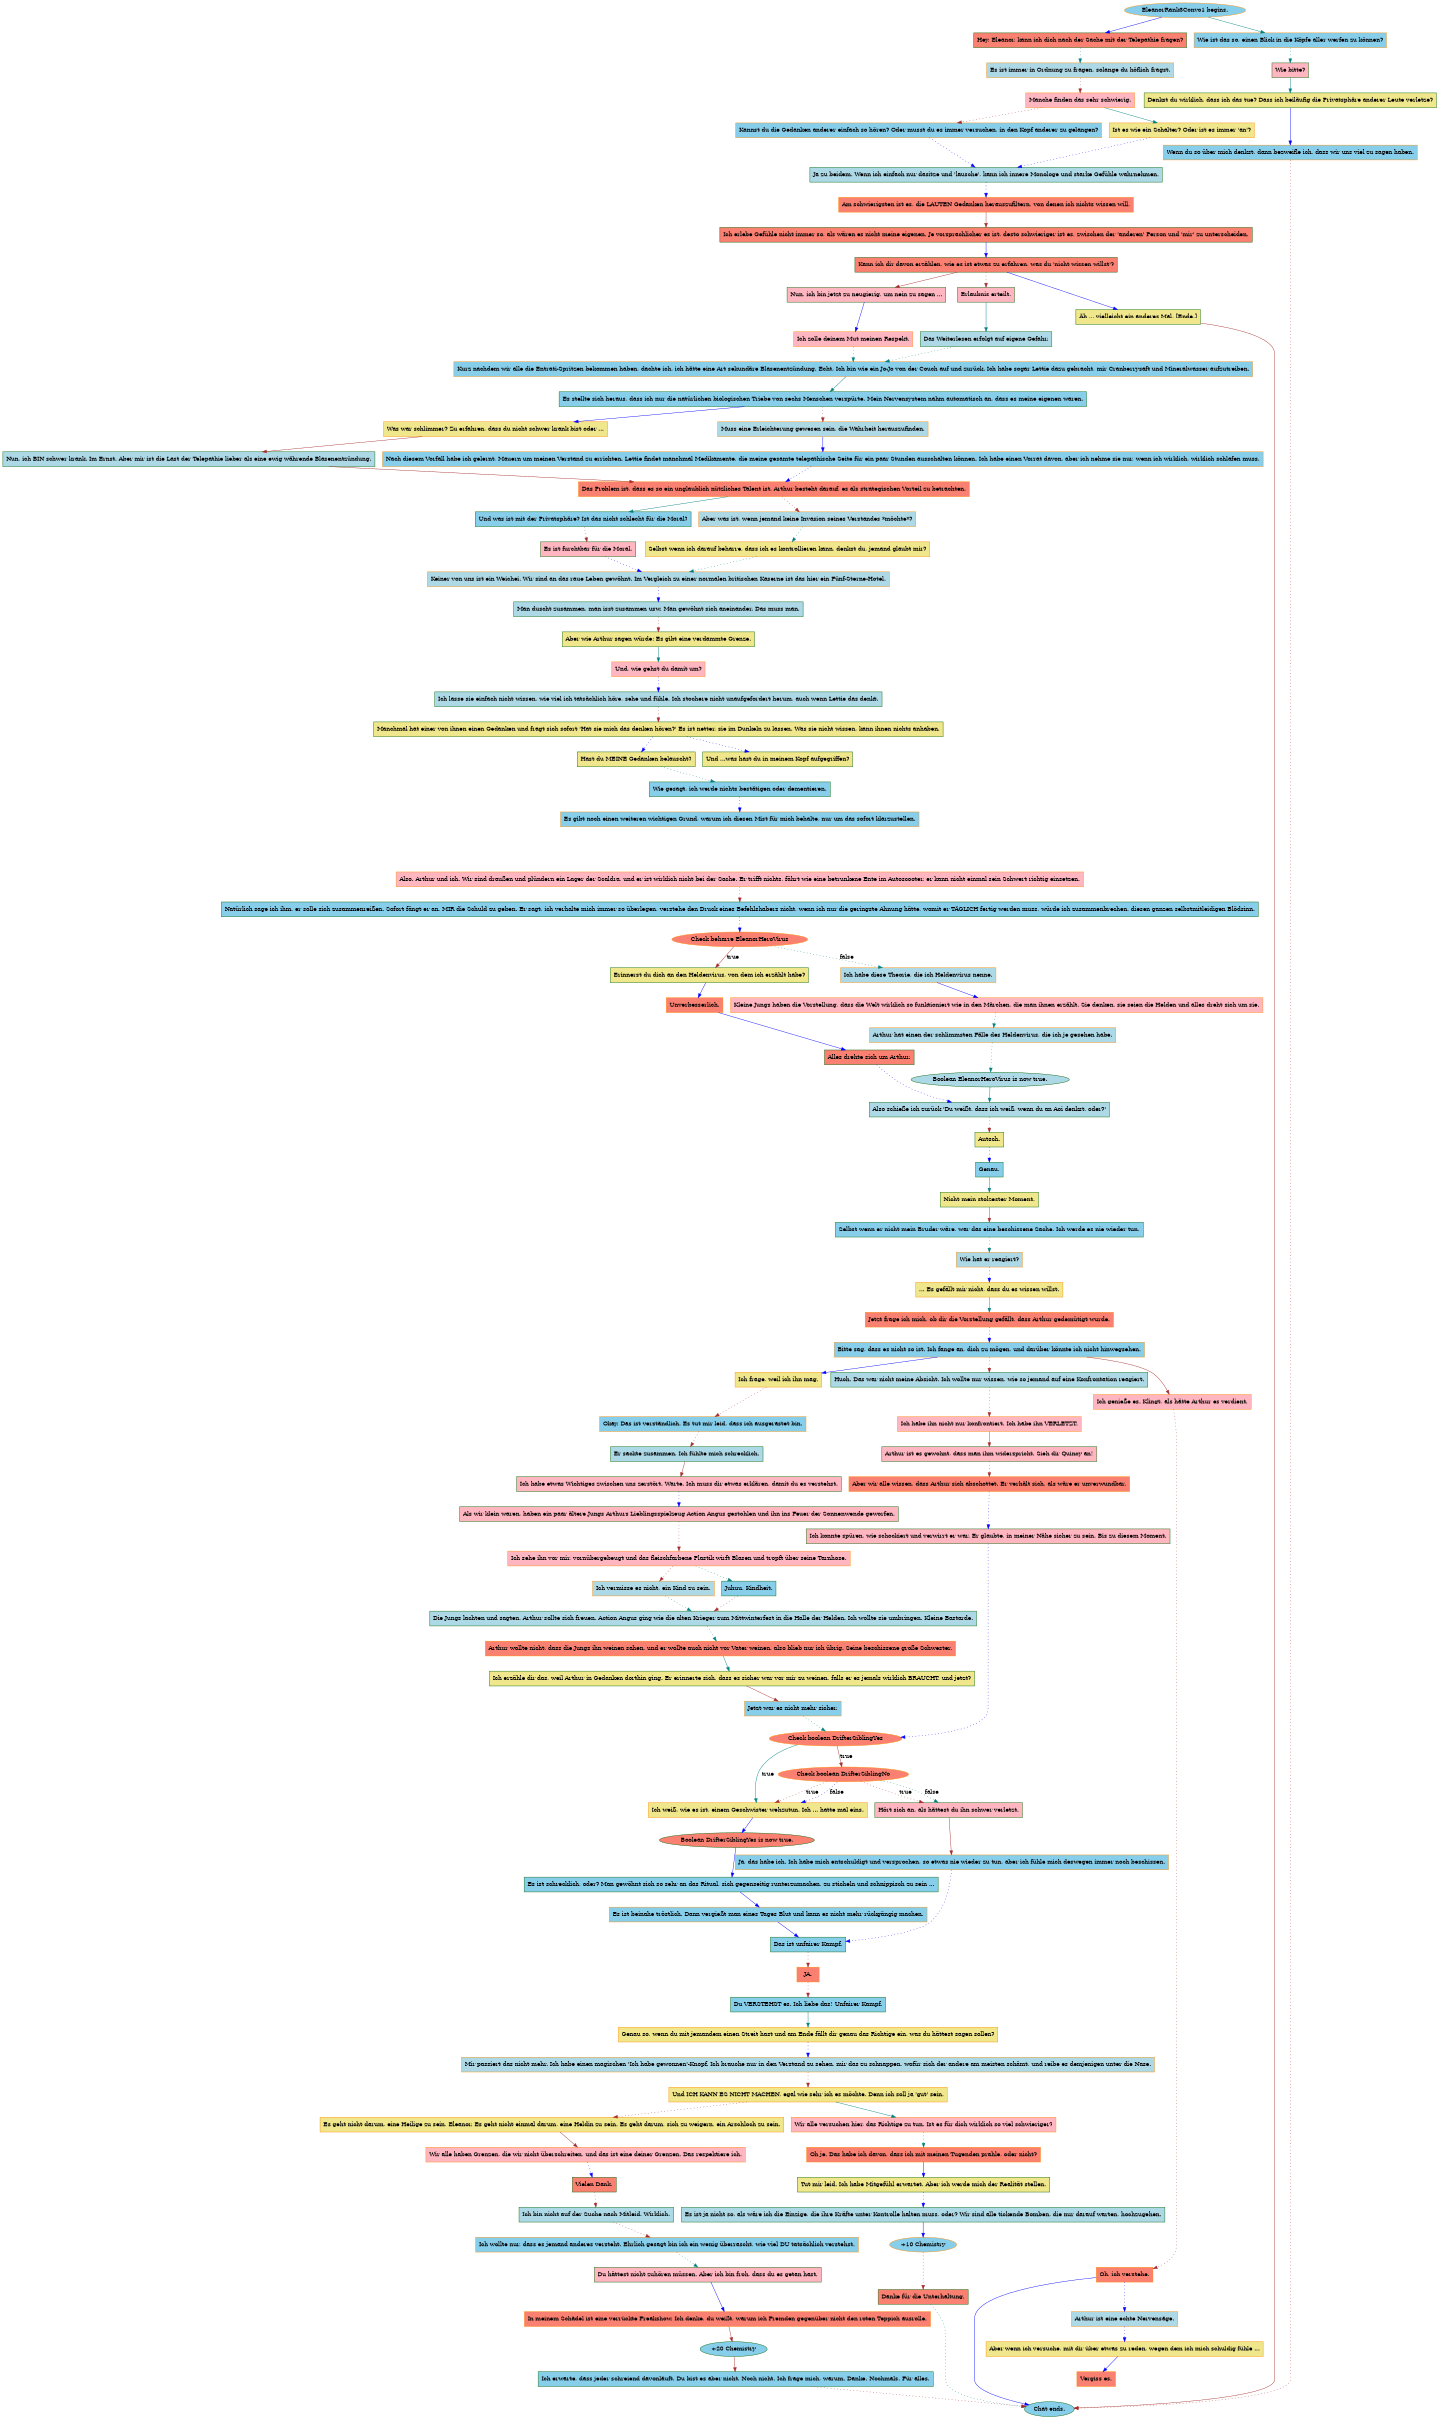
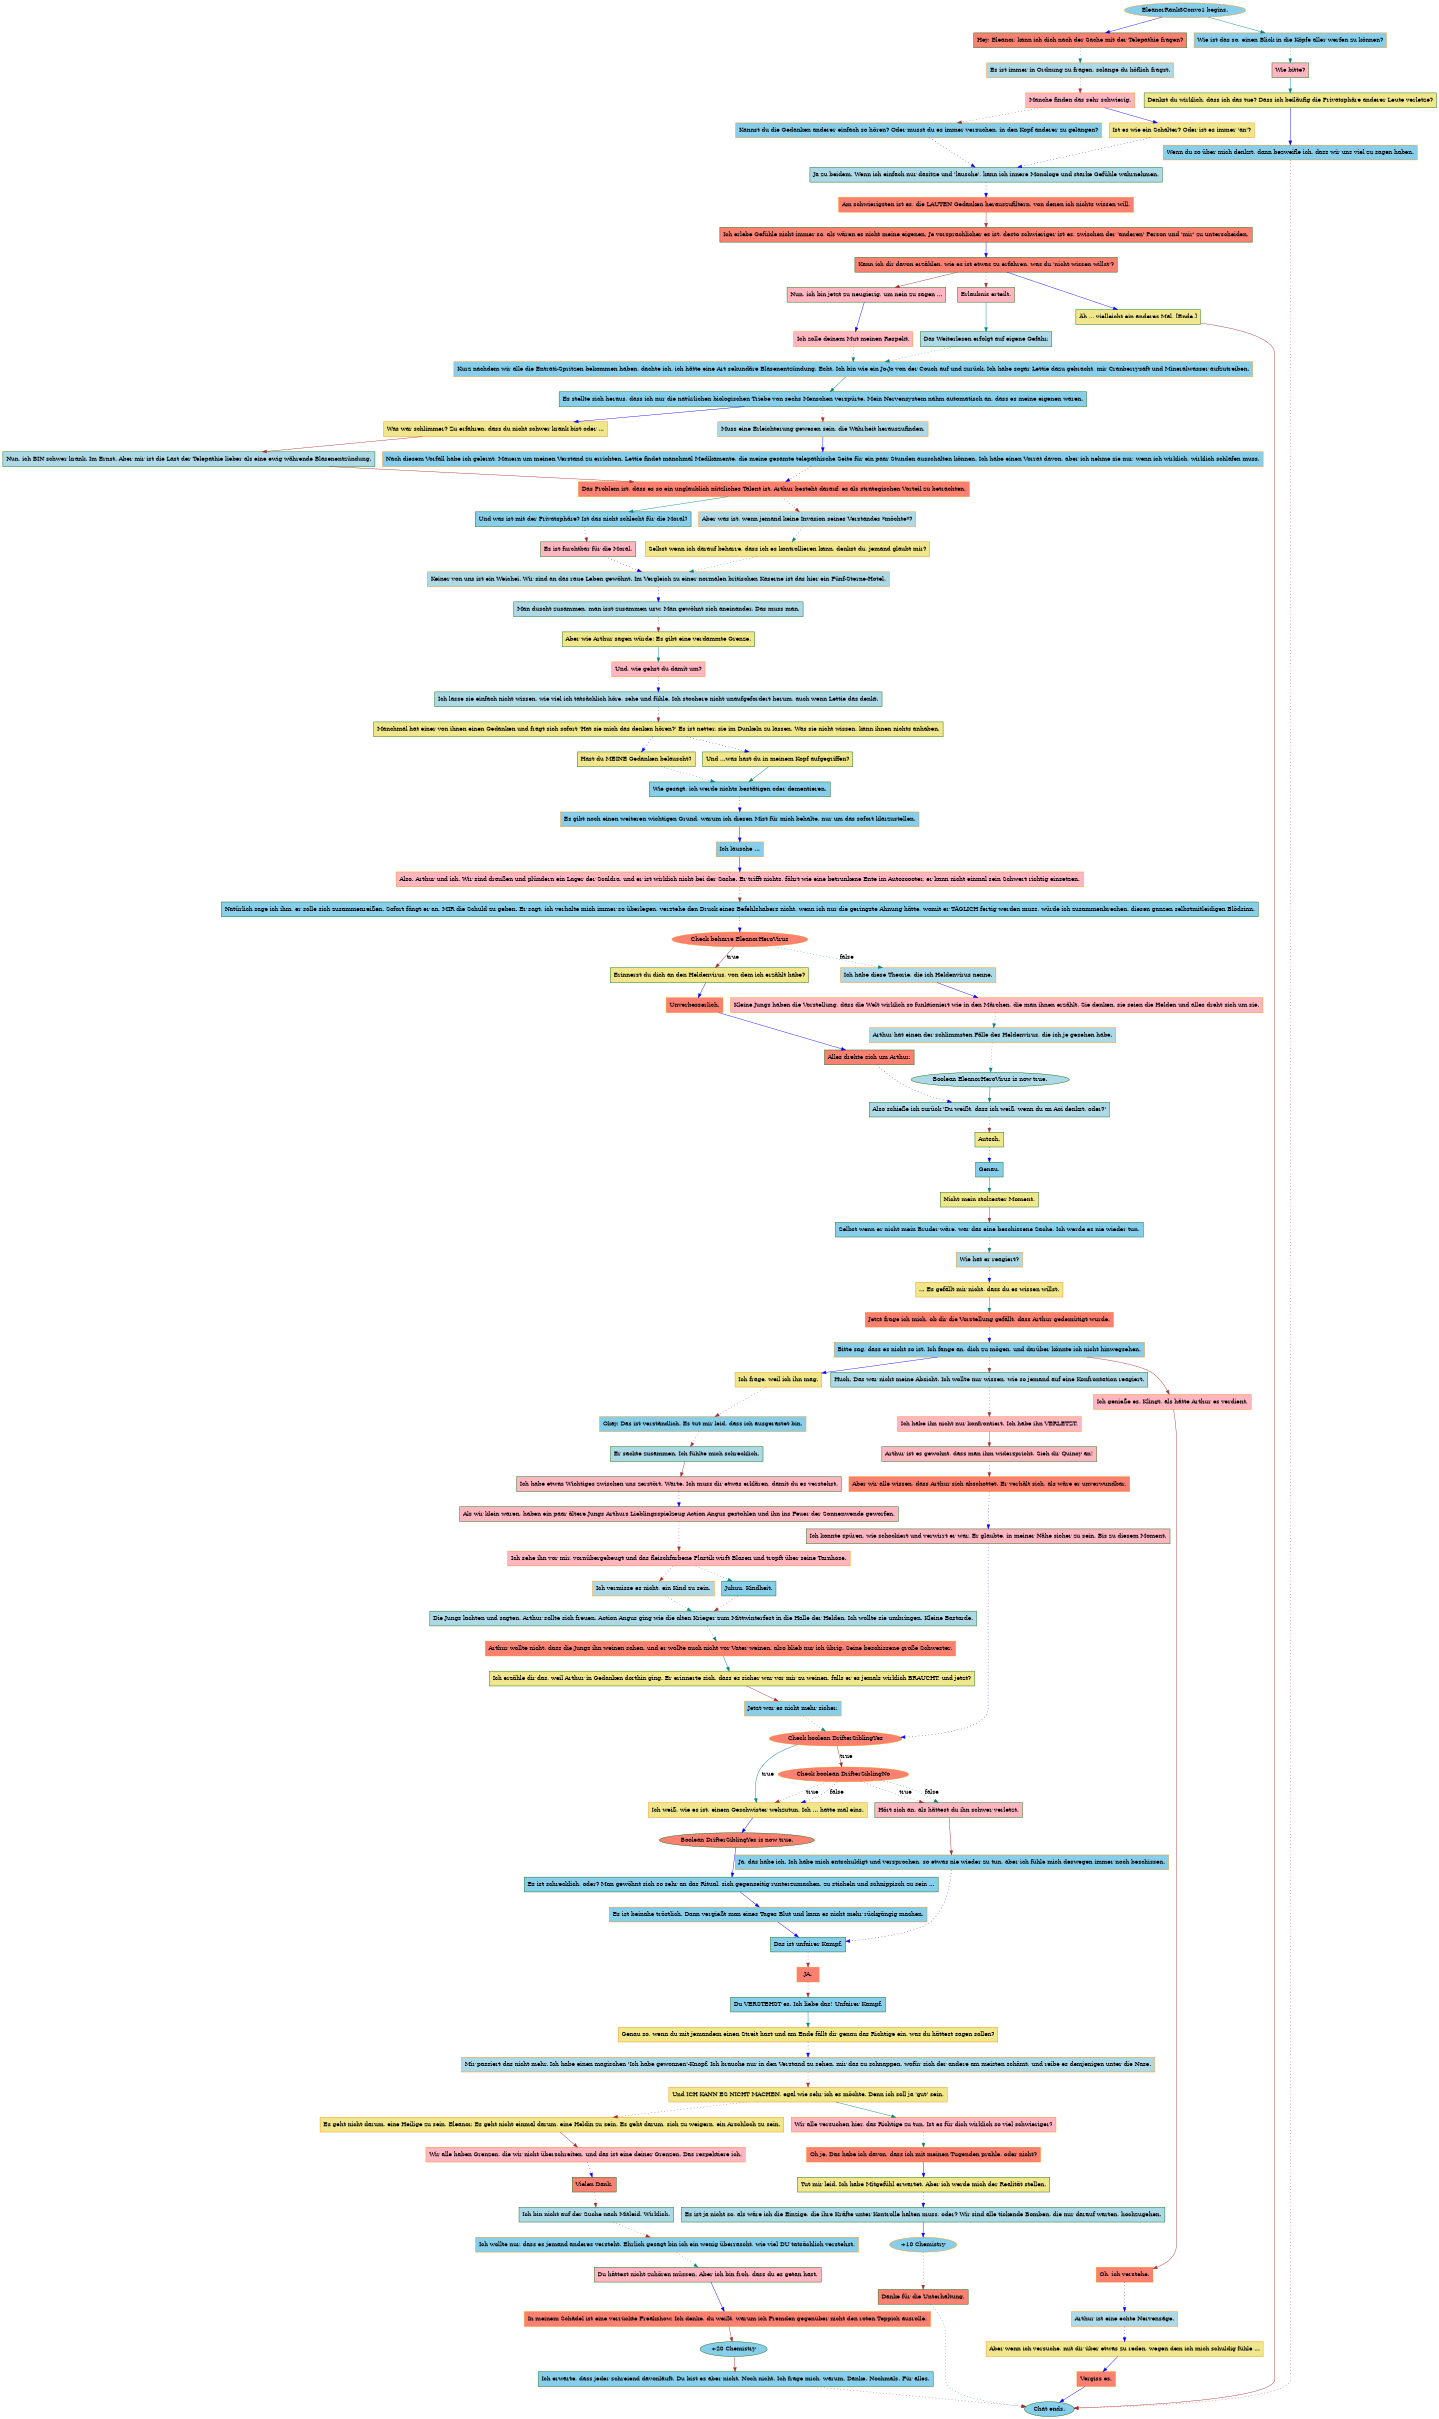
(1129, 115) -> (1129, 115)
none -> (760, 773)
none -> (740, 849)
(1176, 1843) -> (1176, 1843)
(977, 2312) -> (1074, 2393)
